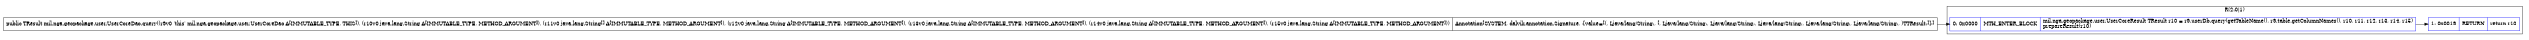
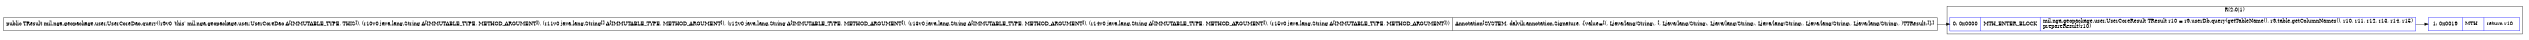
(2473, 24) -> (2471, 24)
